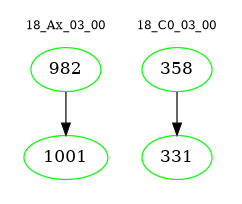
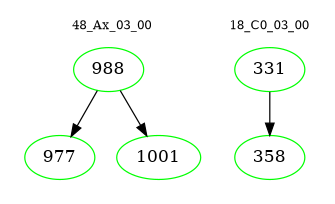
(66, 26) -> (112, 26)
(66, 70) -> (109, 70)
(177, 108) -> (270, 108)
none -> (60, 157)
